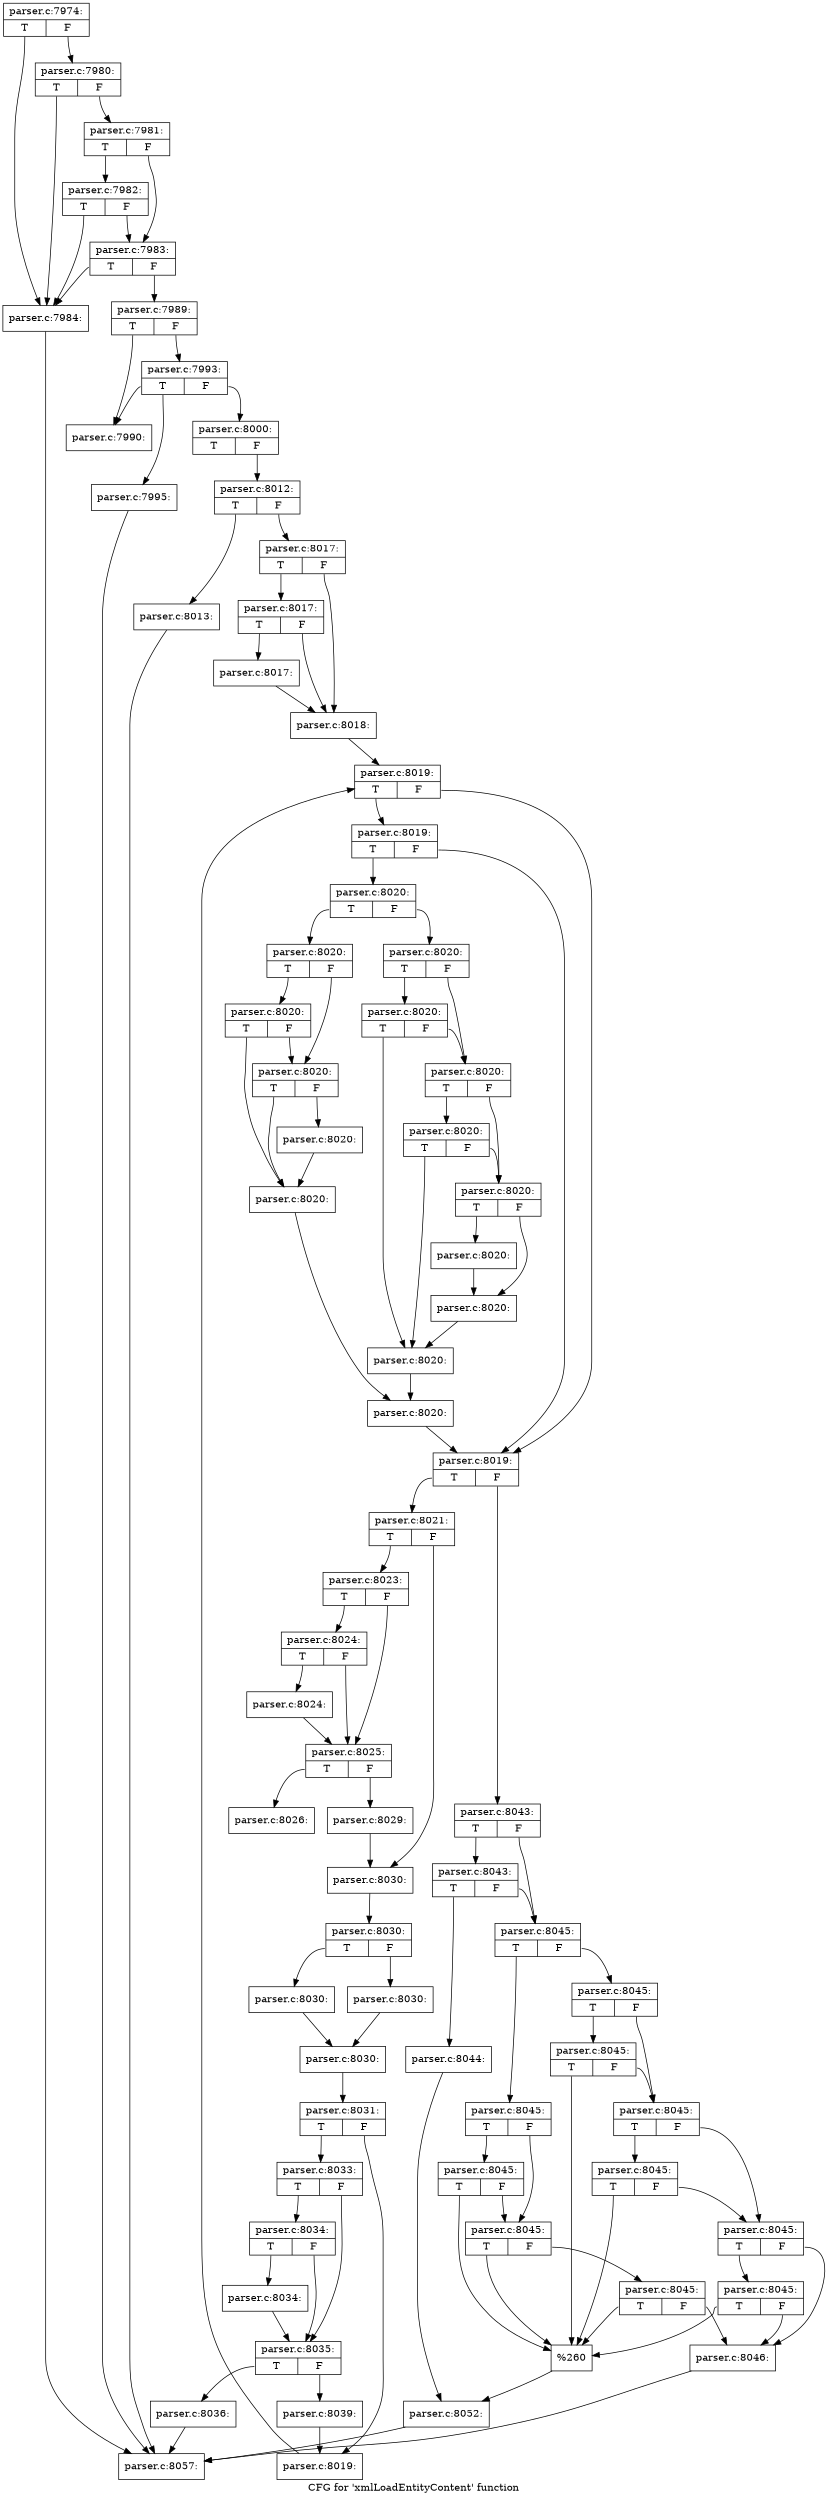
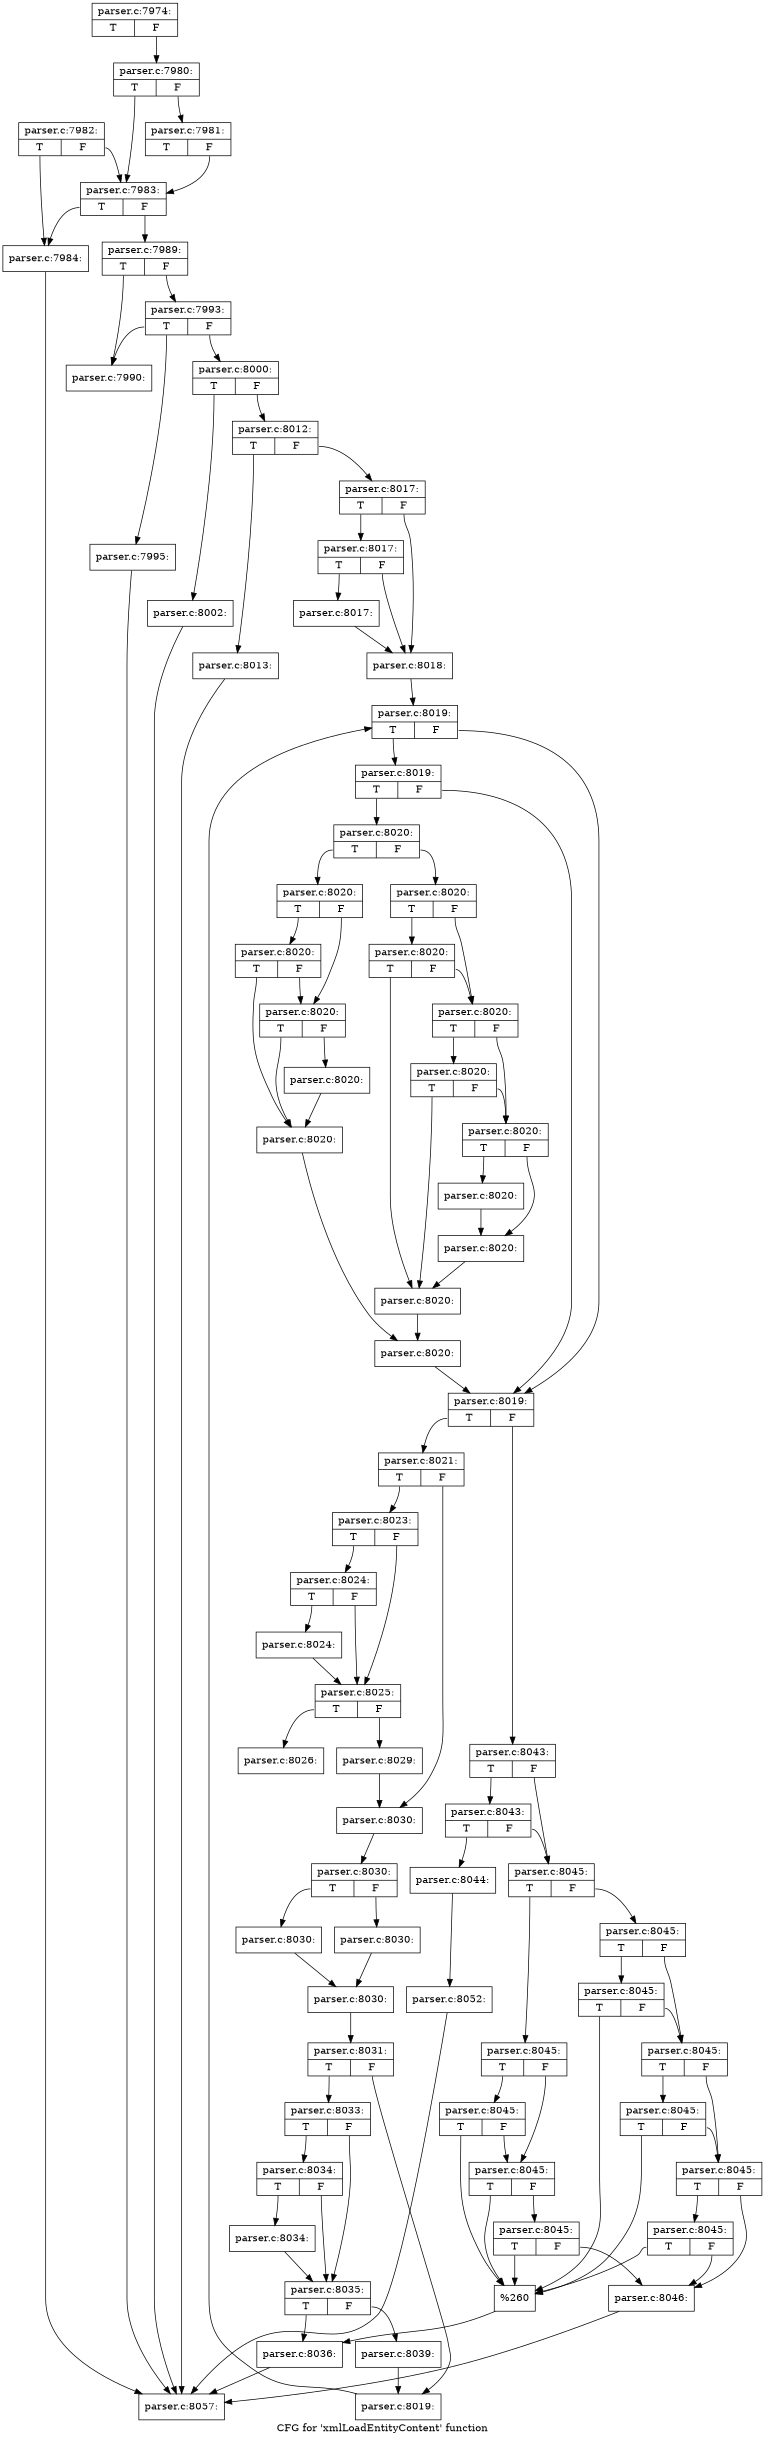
(105, 165) -> none
(15, 169) -> none
(54, 197) -> (133, 136)
none -> (190, 613)
(521, 2386) -> (424, 2330)
